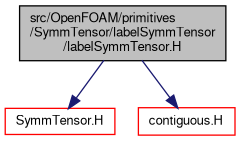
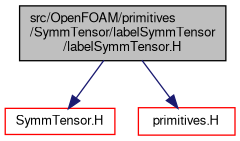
(187, 121) -> (187, 121)
